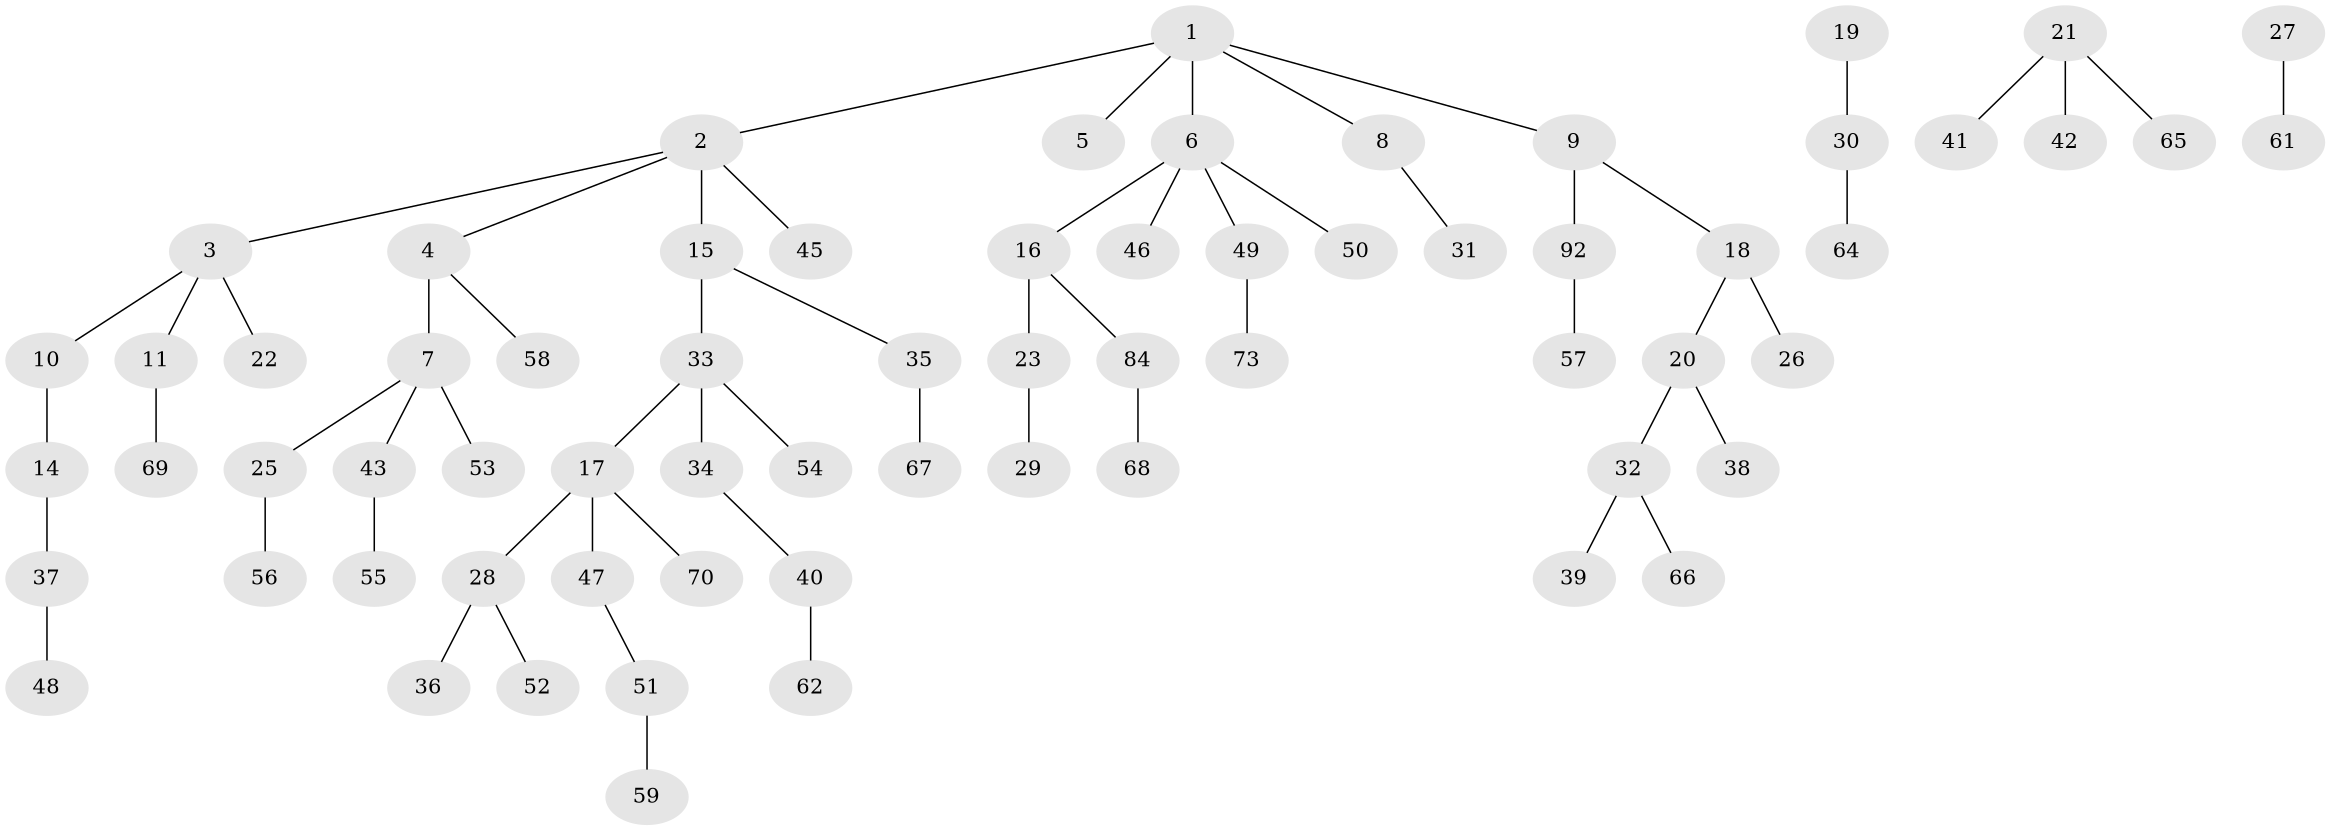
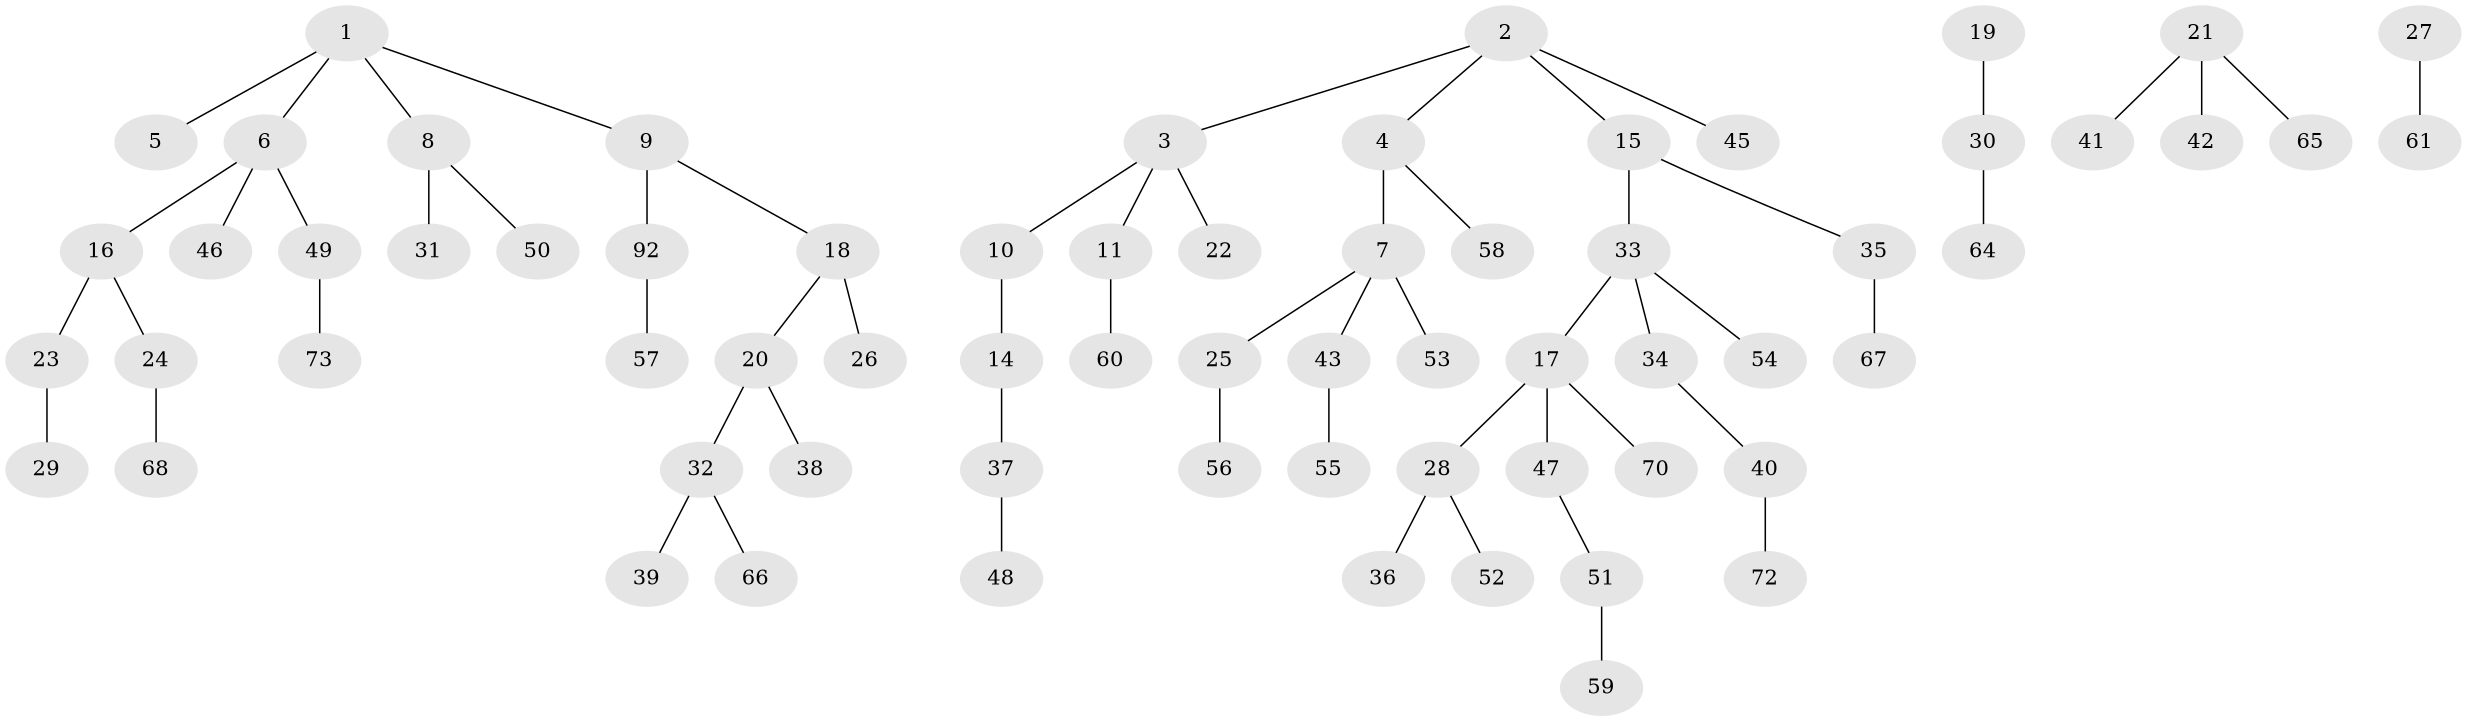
(947, 88) -> none
(1275, 197) -> (483, 197)
(1138, 361) -> (156, 361)
(156, 470) -> (1111, 361)
(811, 688) -> (1765, 579)
